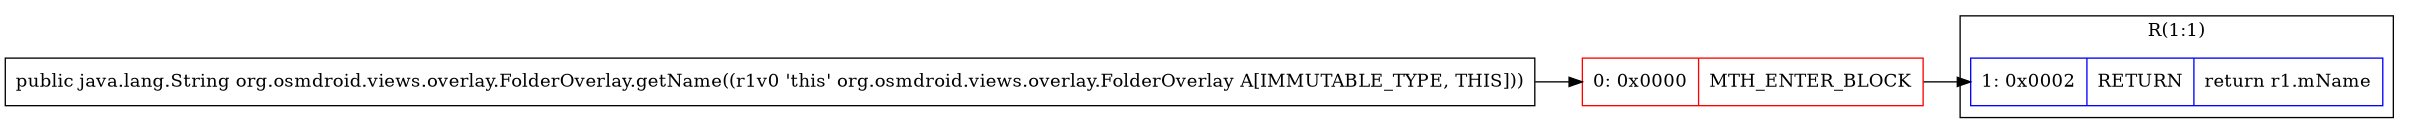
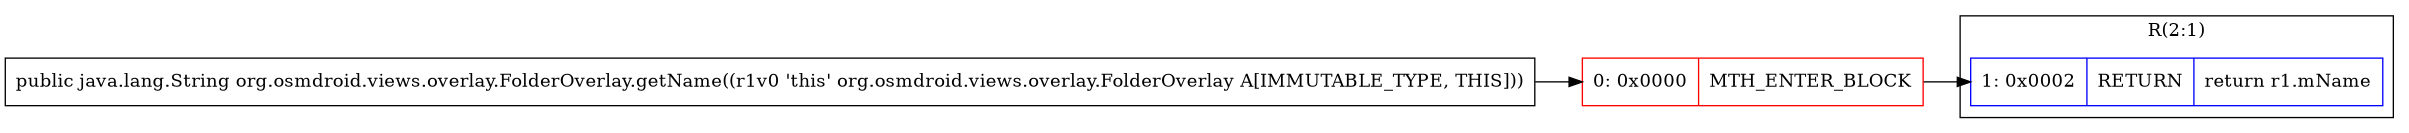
(2177, 31) -> (2177, 31)
